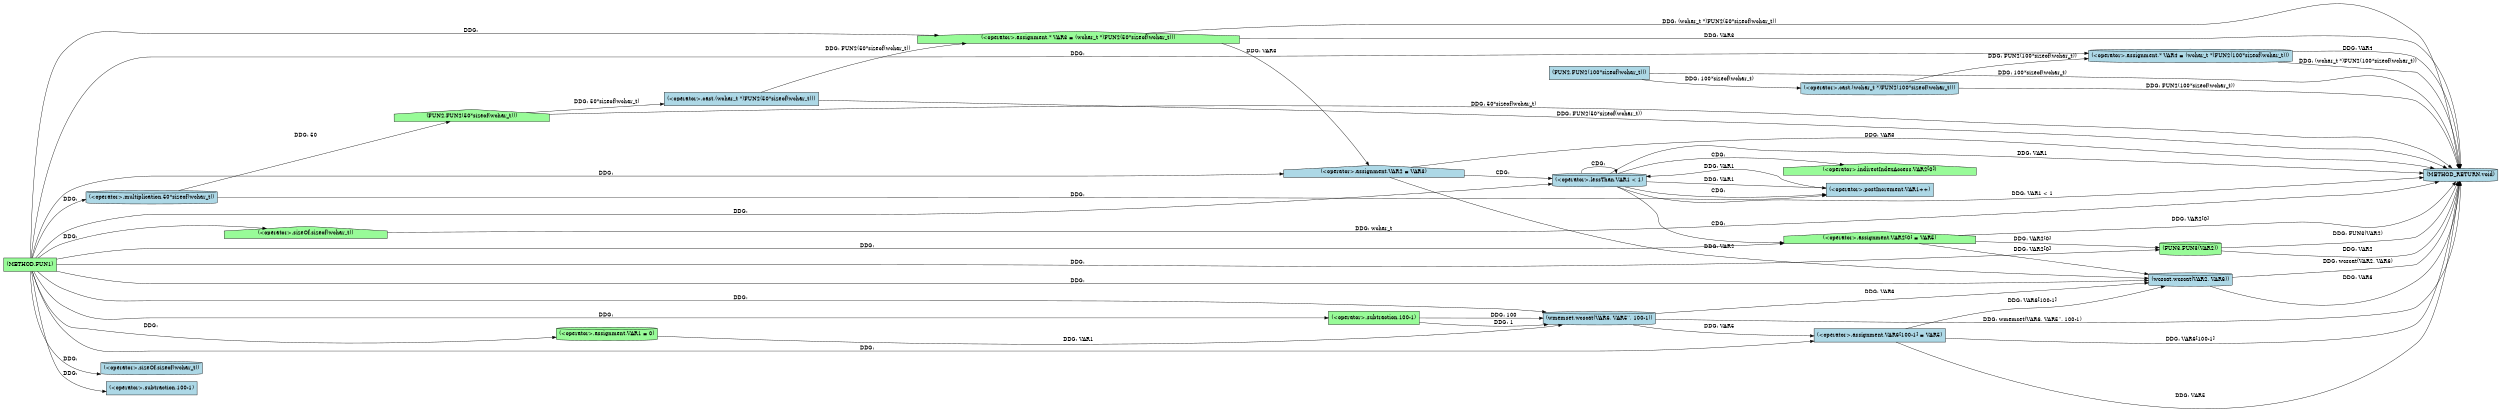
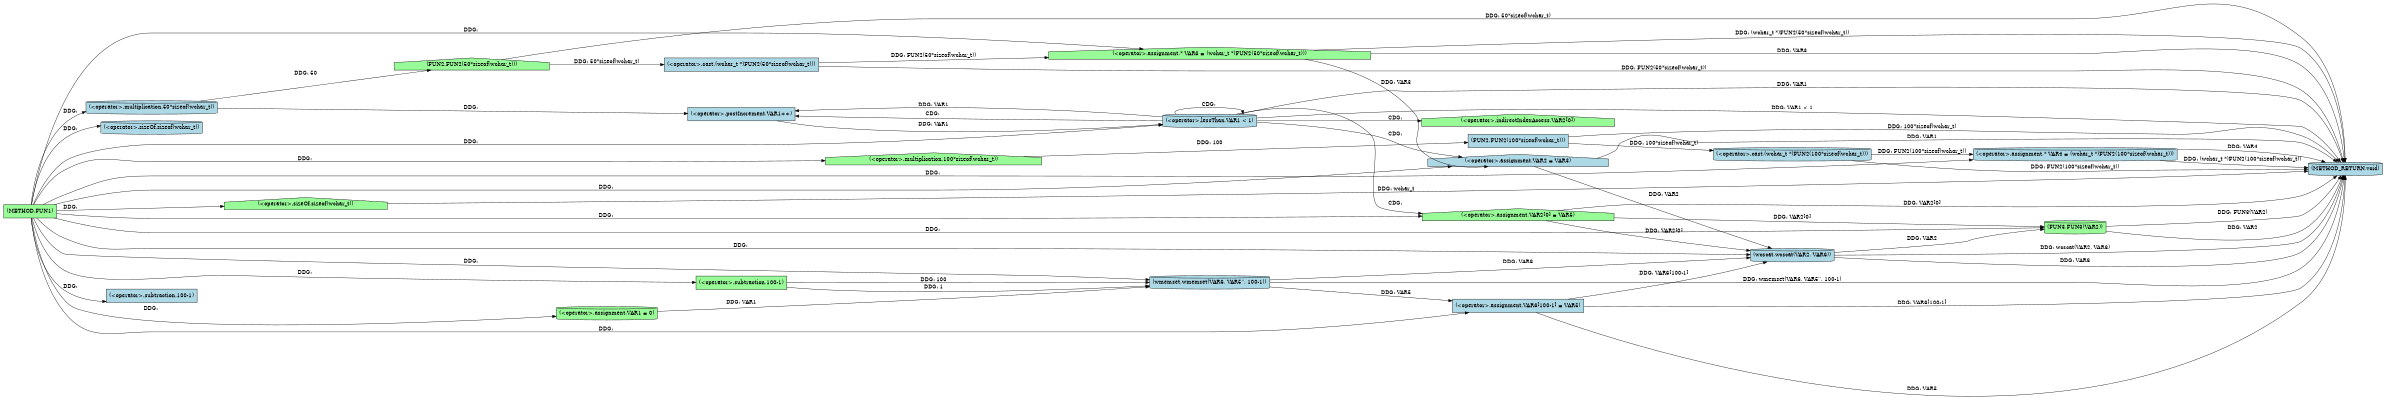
(1880, 135) -> (1922, 137)
none -> (934, 160)
(1506, 177) -> (1359, 133)
none -> (1938, 245)
(1599, 318) -> (1210, 282)
